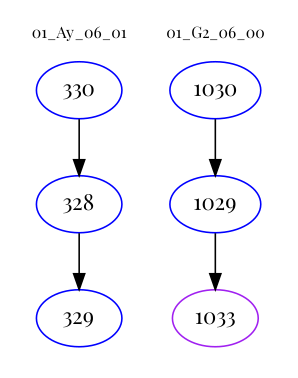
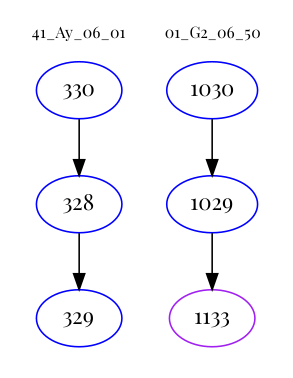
(80, 34) -> (79, 34)
(216, 34) -> (213, 34)
(215, 318) -> (212, 318)
